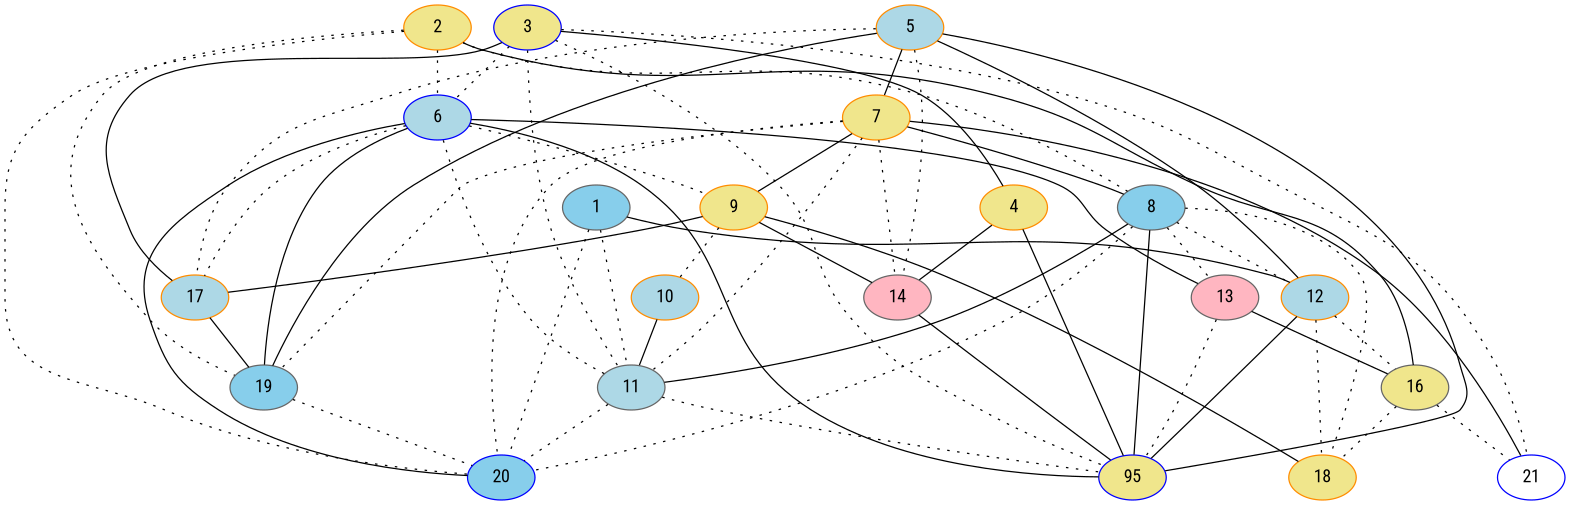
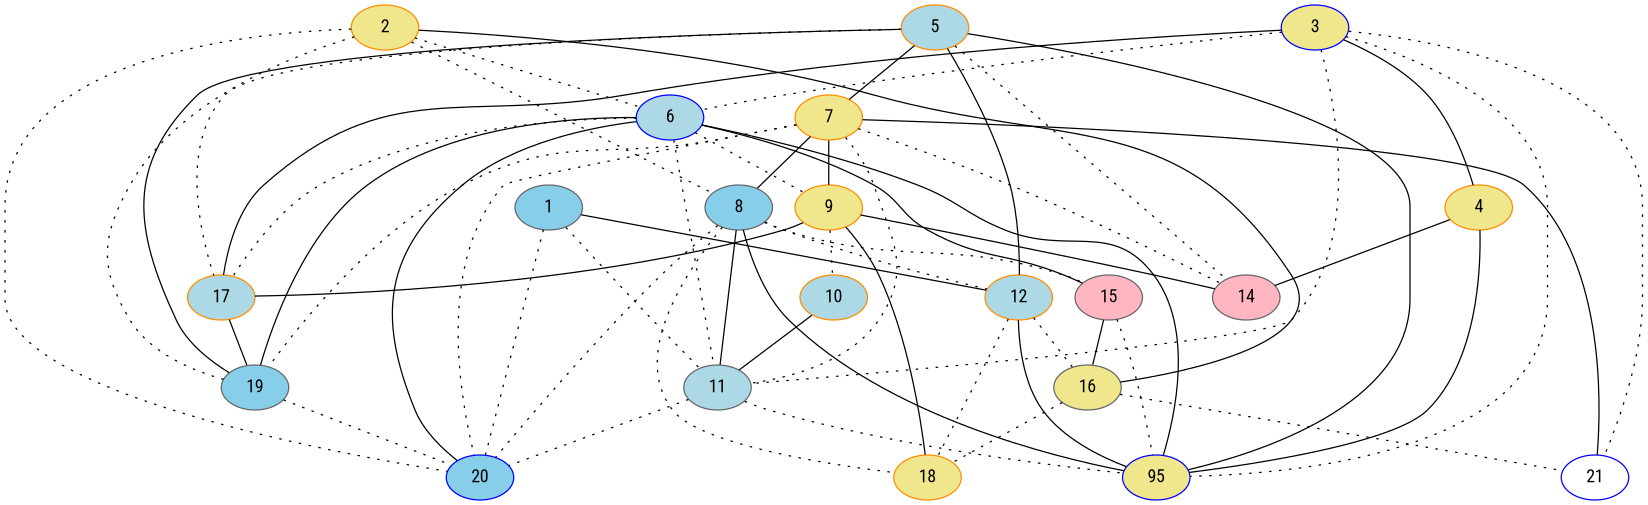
(1225, 298) -> (1109, 298)
(1014, 388) -> none
